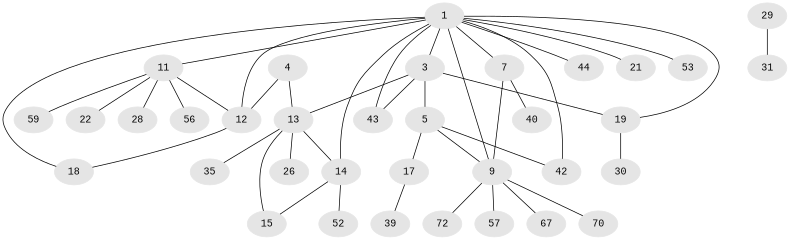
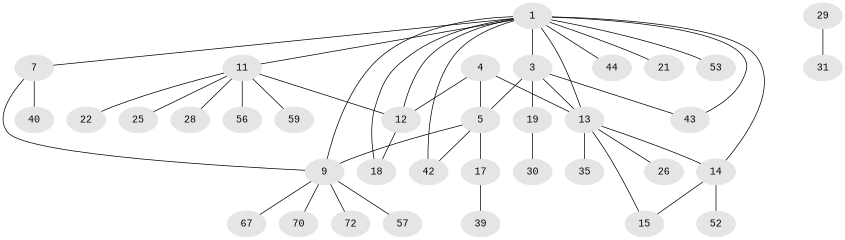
(648, 29) -> (564, 66)
none -> (481, 94)
none -> (138, 120)
